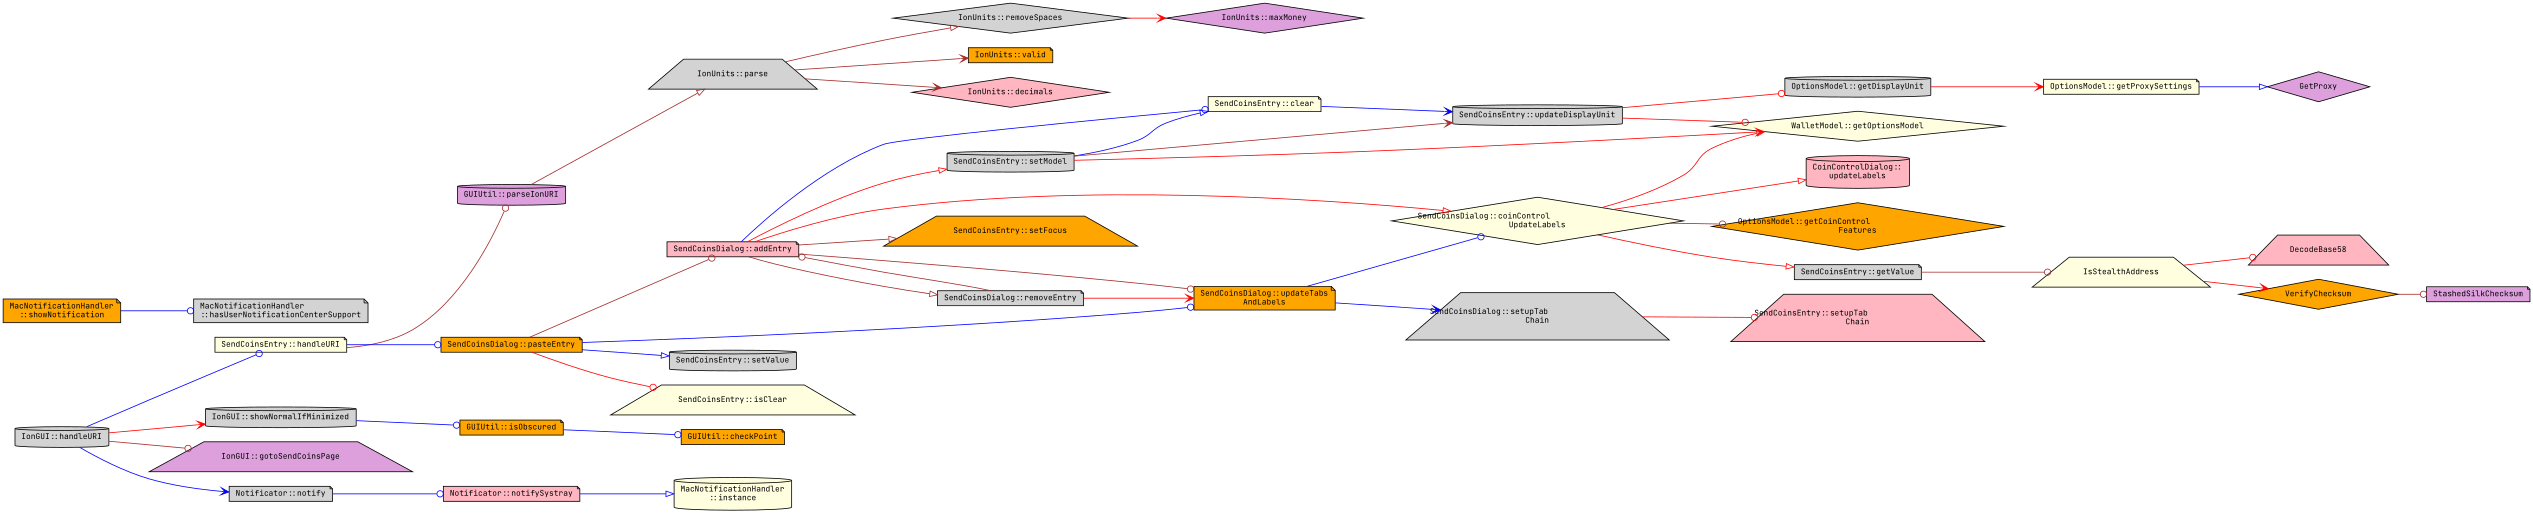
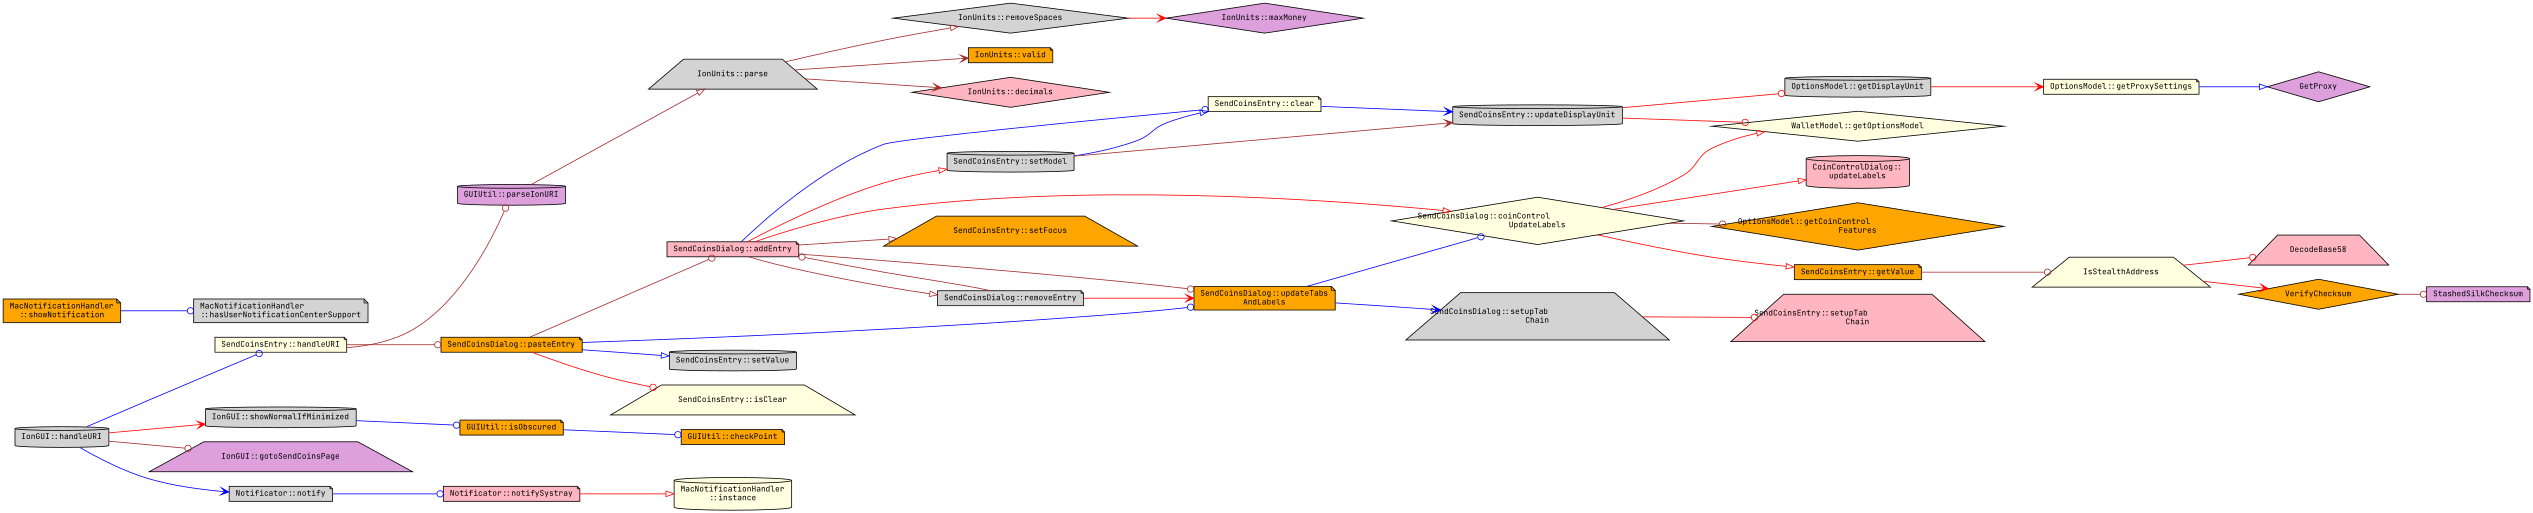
(1415, 149) -> none
(1858, 272) -> (1858, 272)
(391, 345) -> (391, 345)
(623, 494) -> (623, 494)
